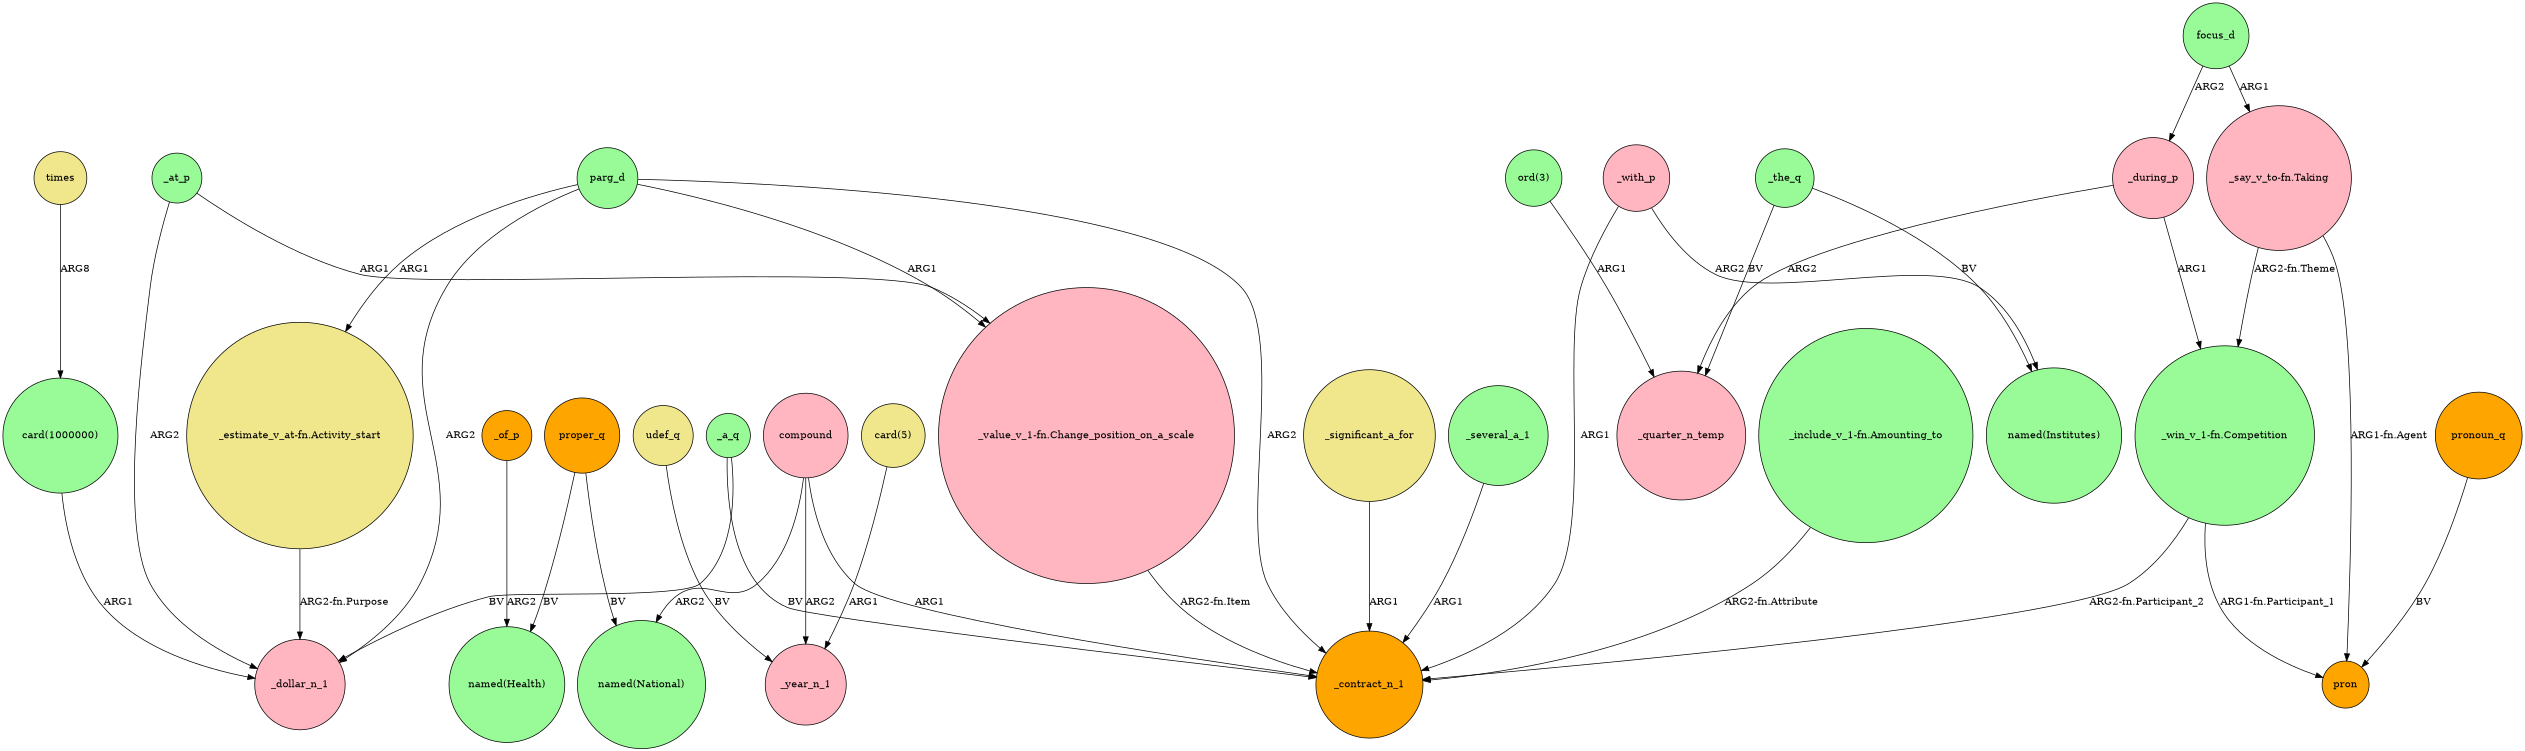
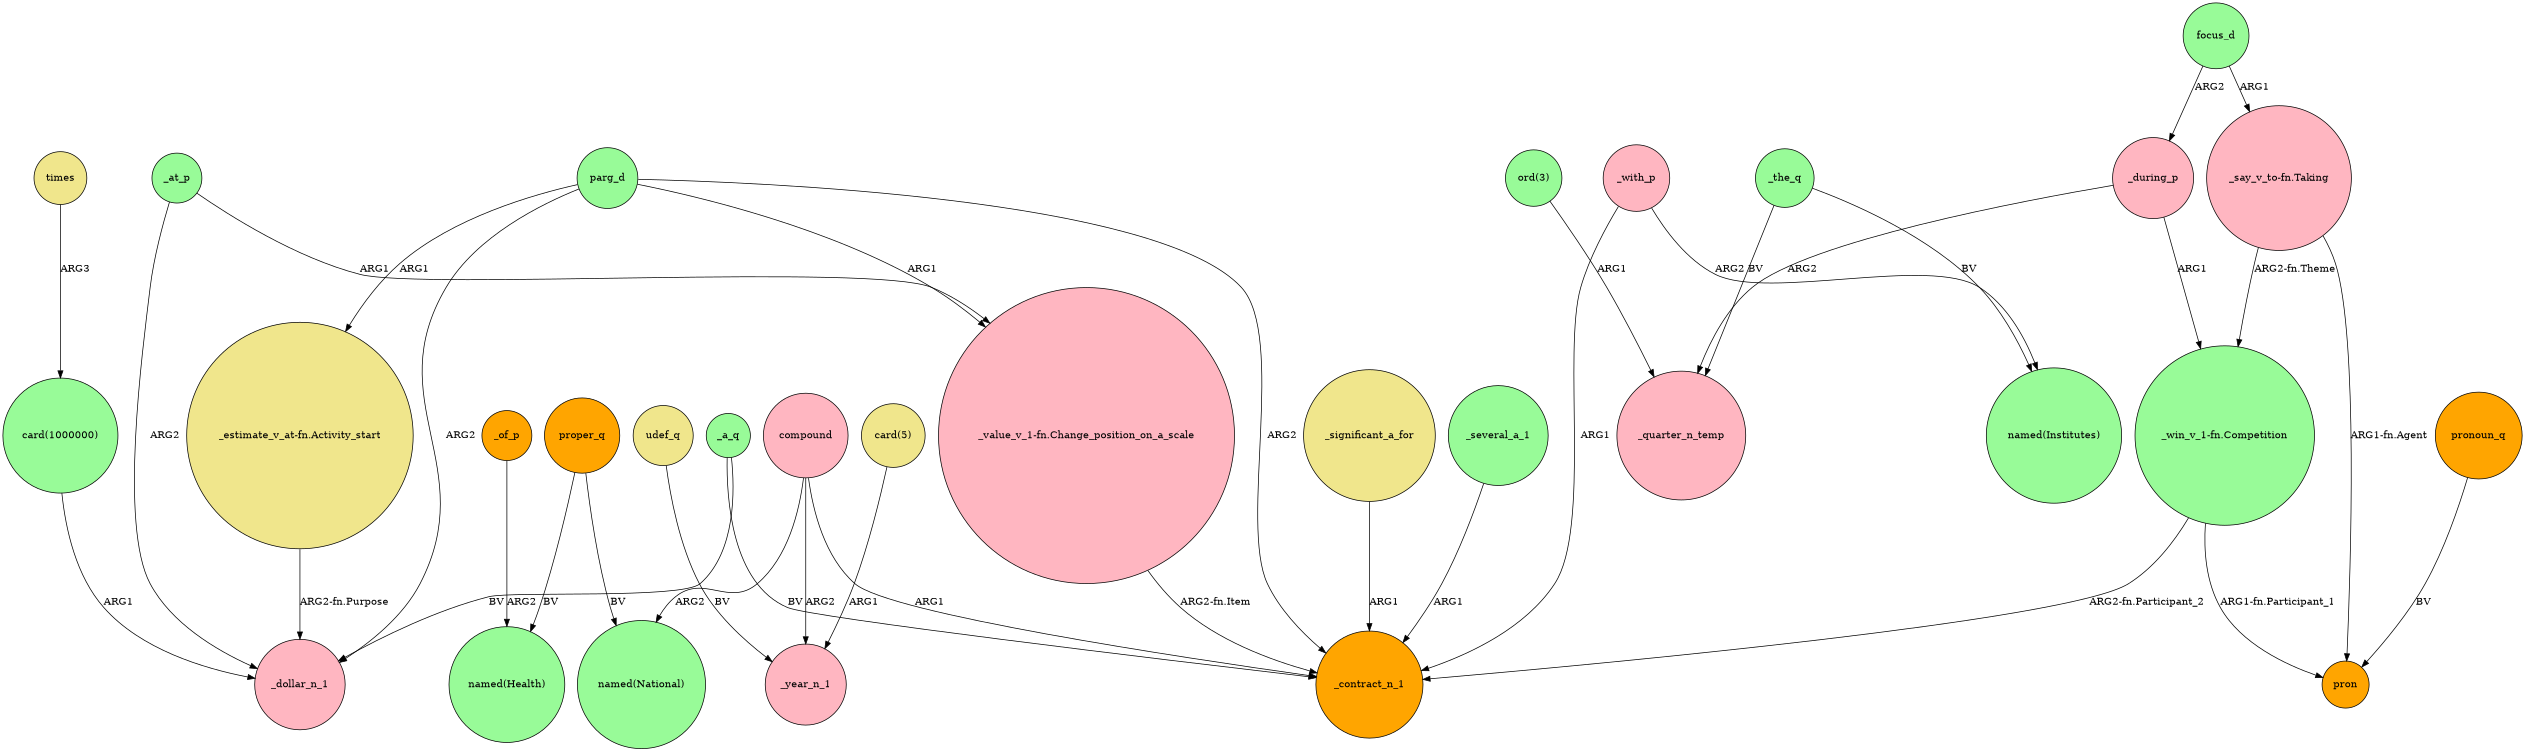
(75, 269) -> (75, 269)
(1866, 436) -> none
